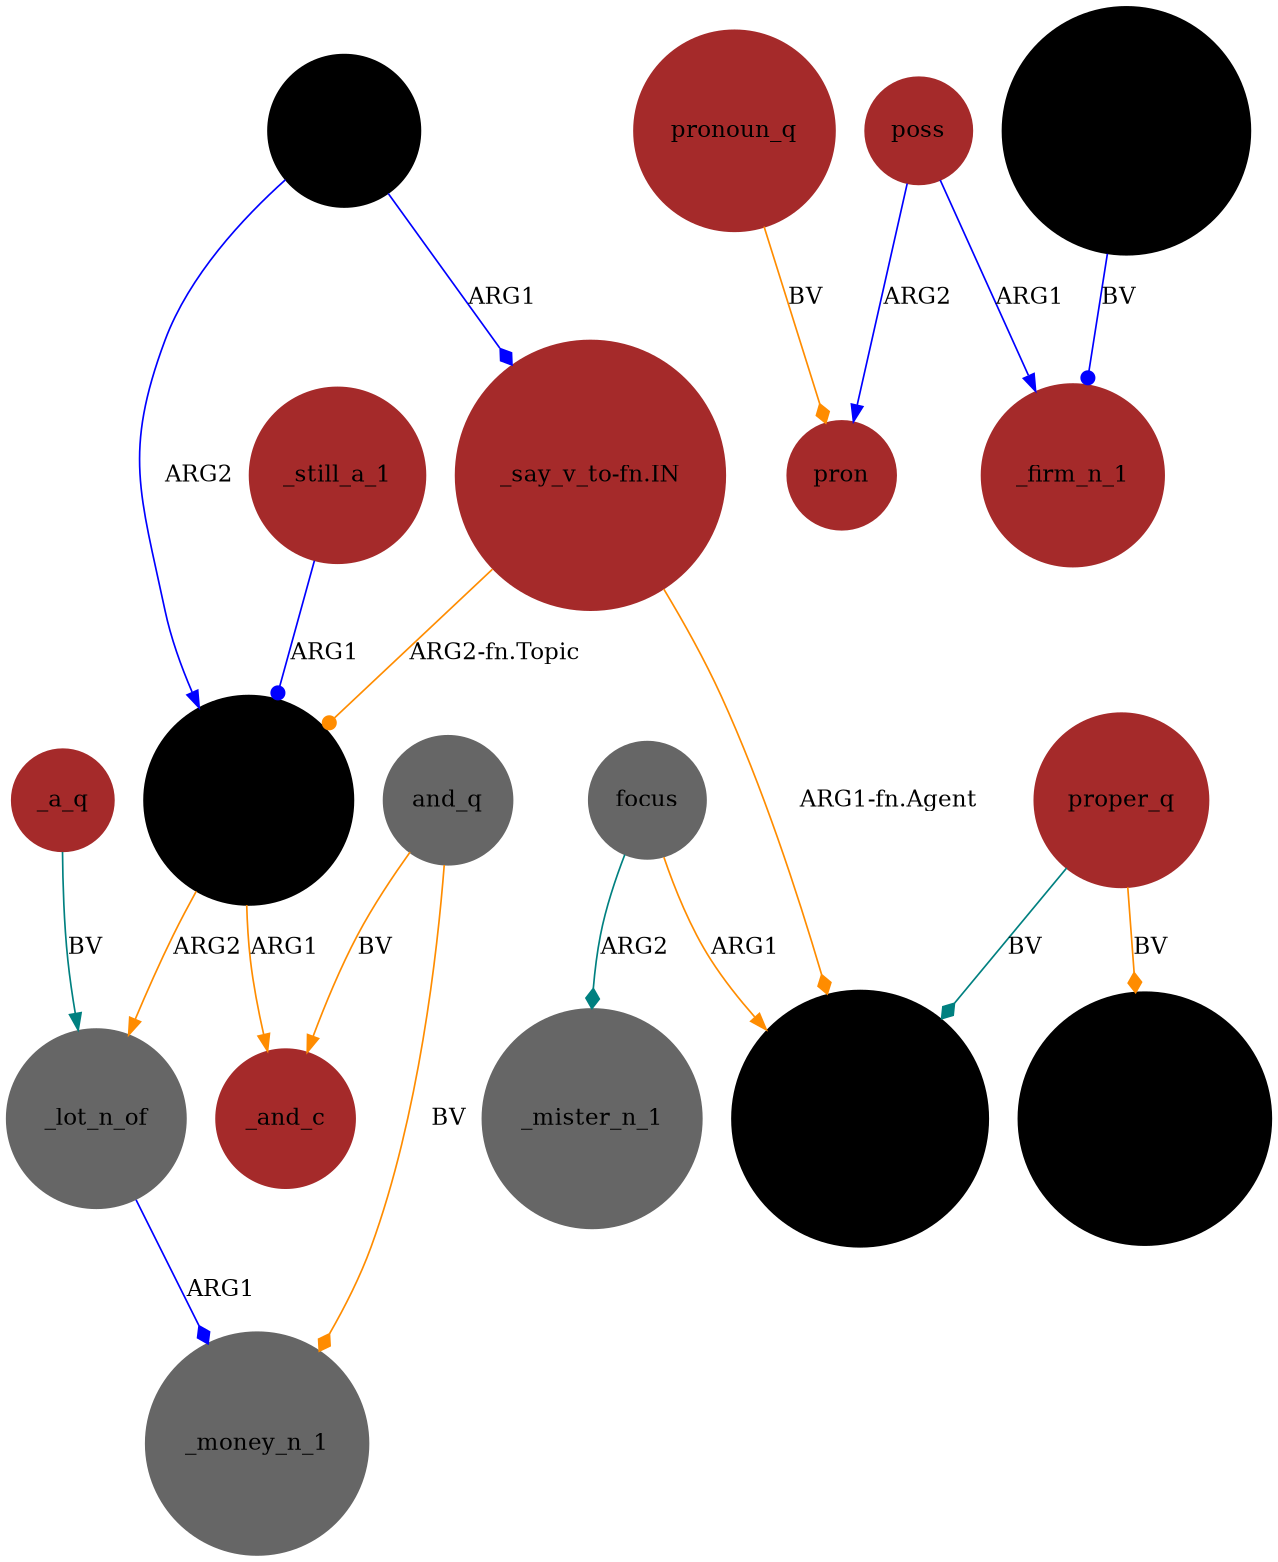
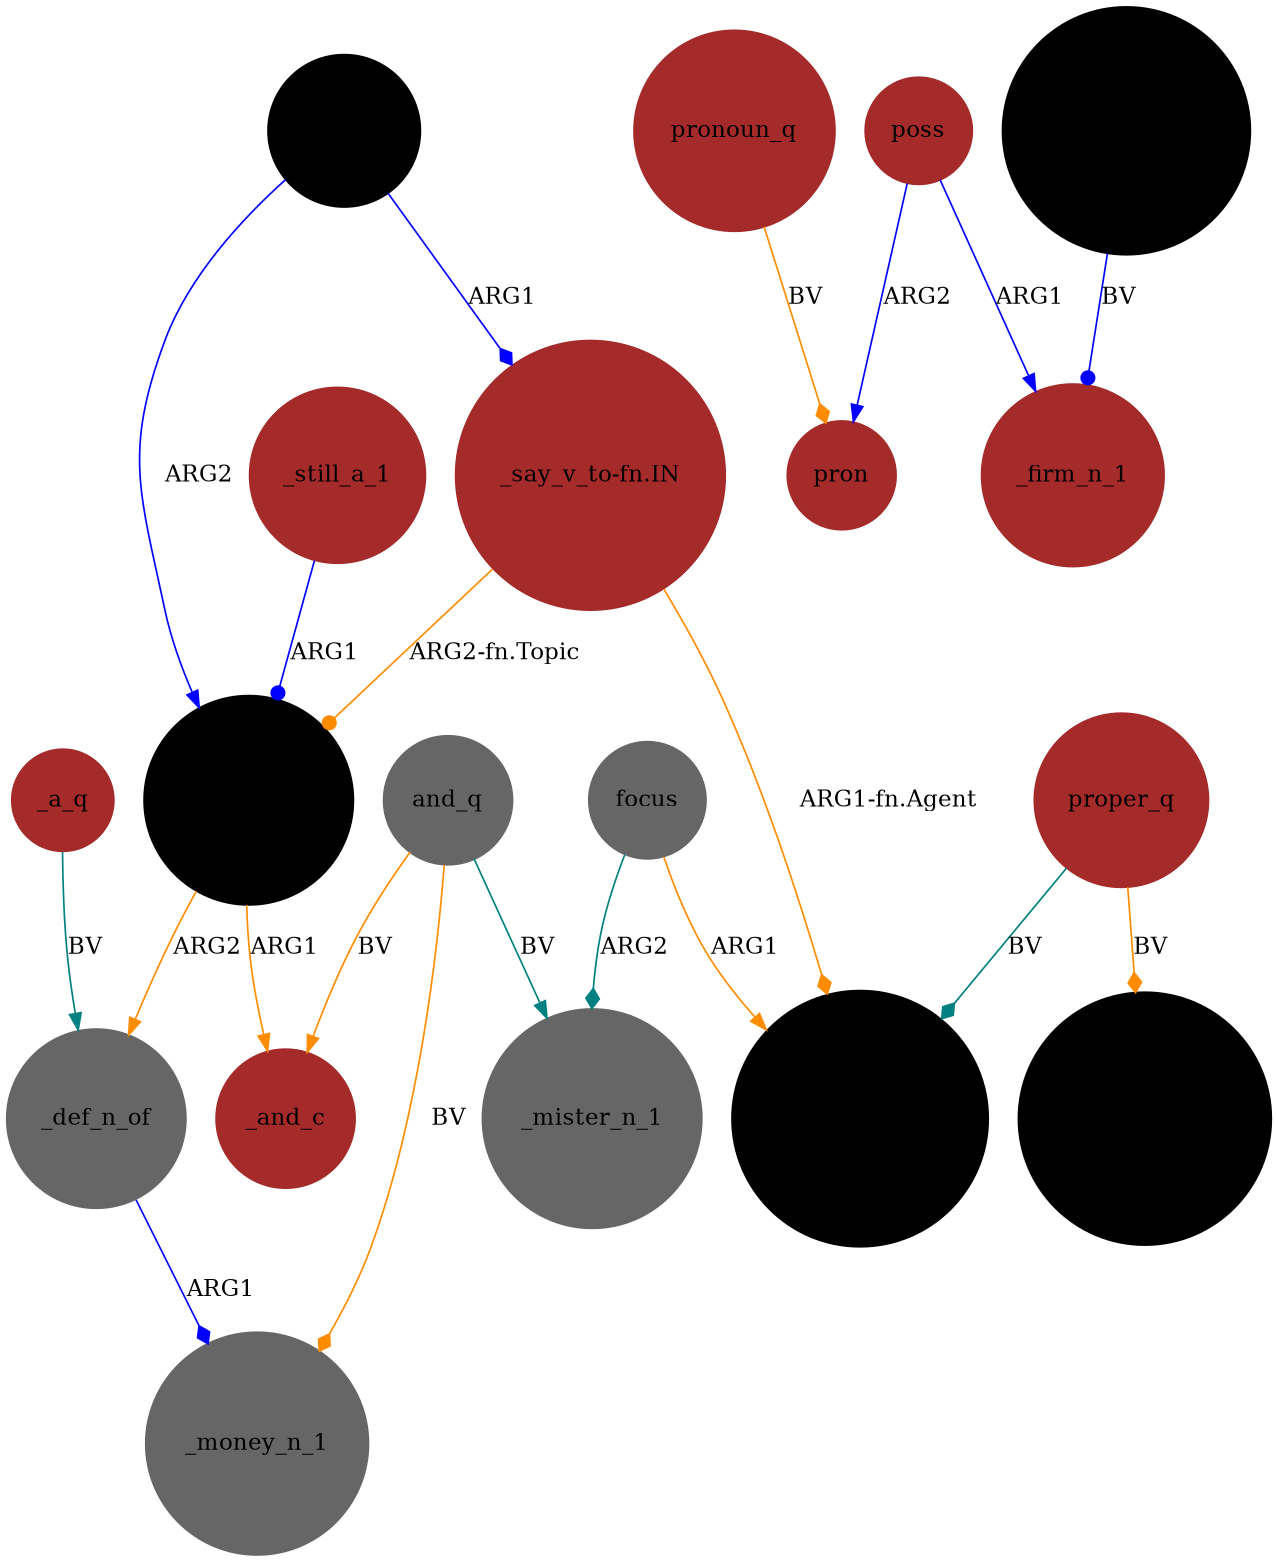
none -> (507, 931)
(96, 1119) -> (96, 1119)
